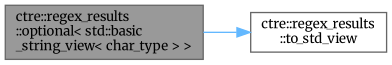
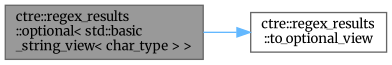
(319, 32) -> (319, 32)
